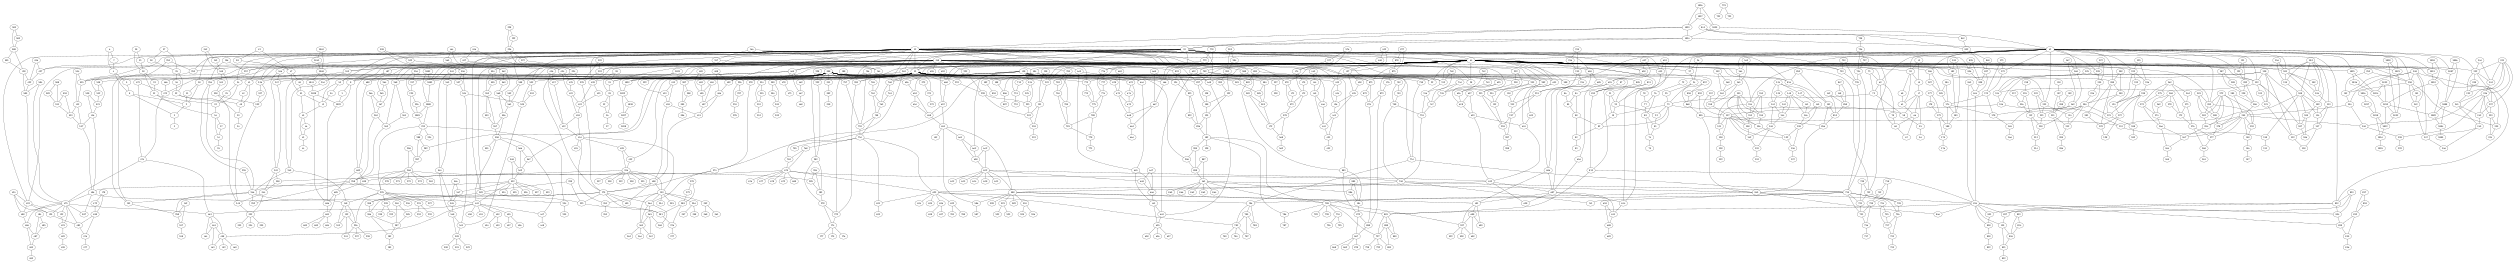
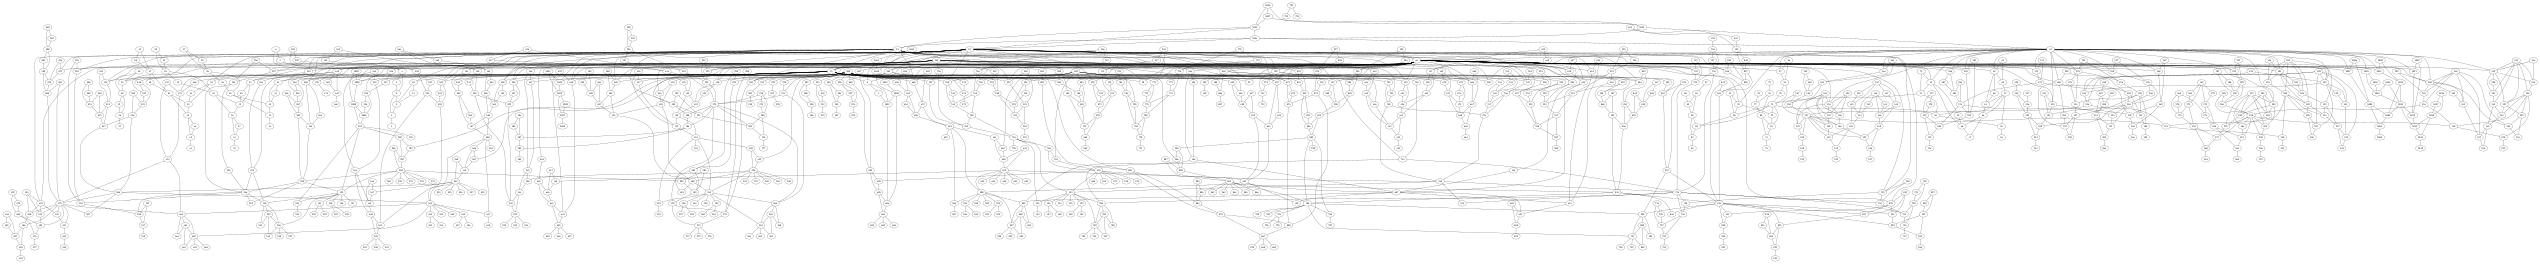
(1096, 75) -> (773, 88)
(1142, 82) -> none
(2159, 104) -> none
(636, 187) -> (738, 100)
